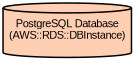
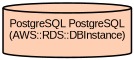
(67, 30) -> (67, 30)
